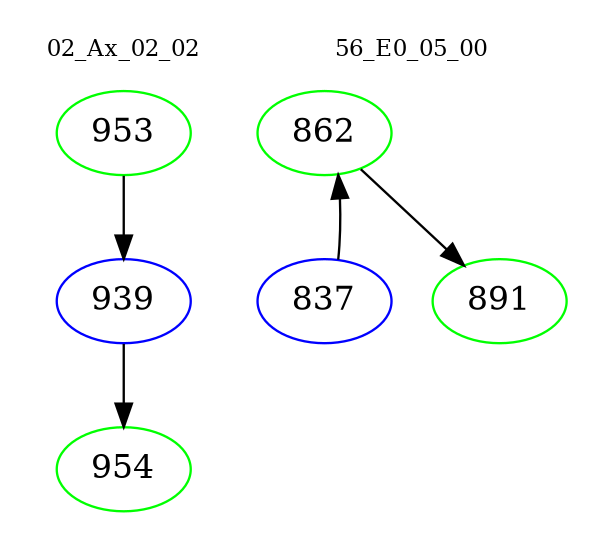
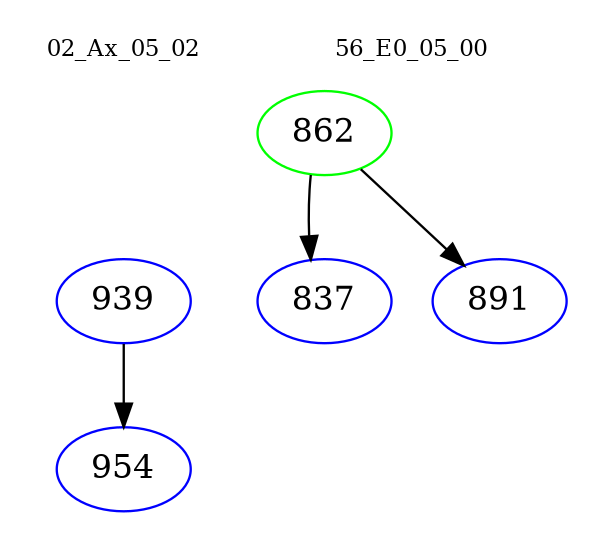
(124, 50) -> (124, 50)
(124, 133) -> none
(340, 229) -> (309, 205)
(500, 301) -> (500, 301)
(124, 469) -> (124, 469)
